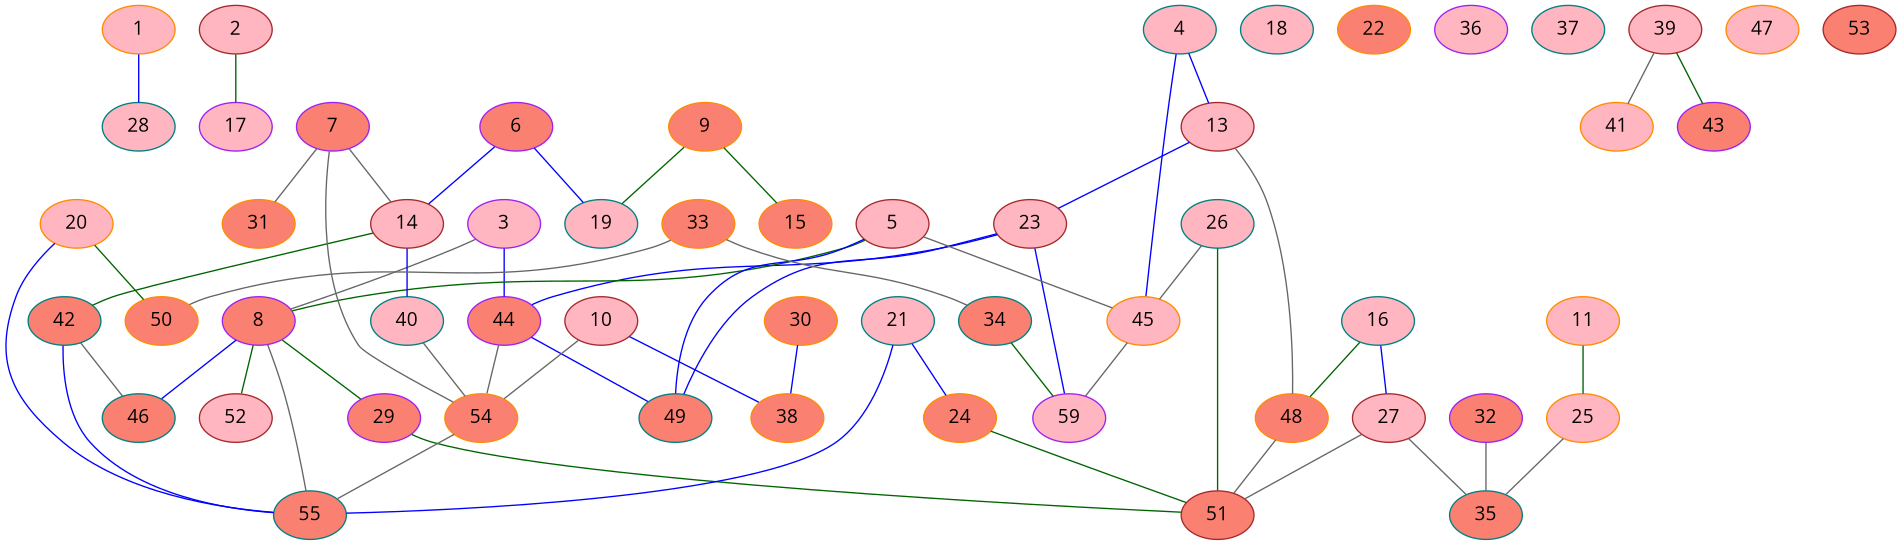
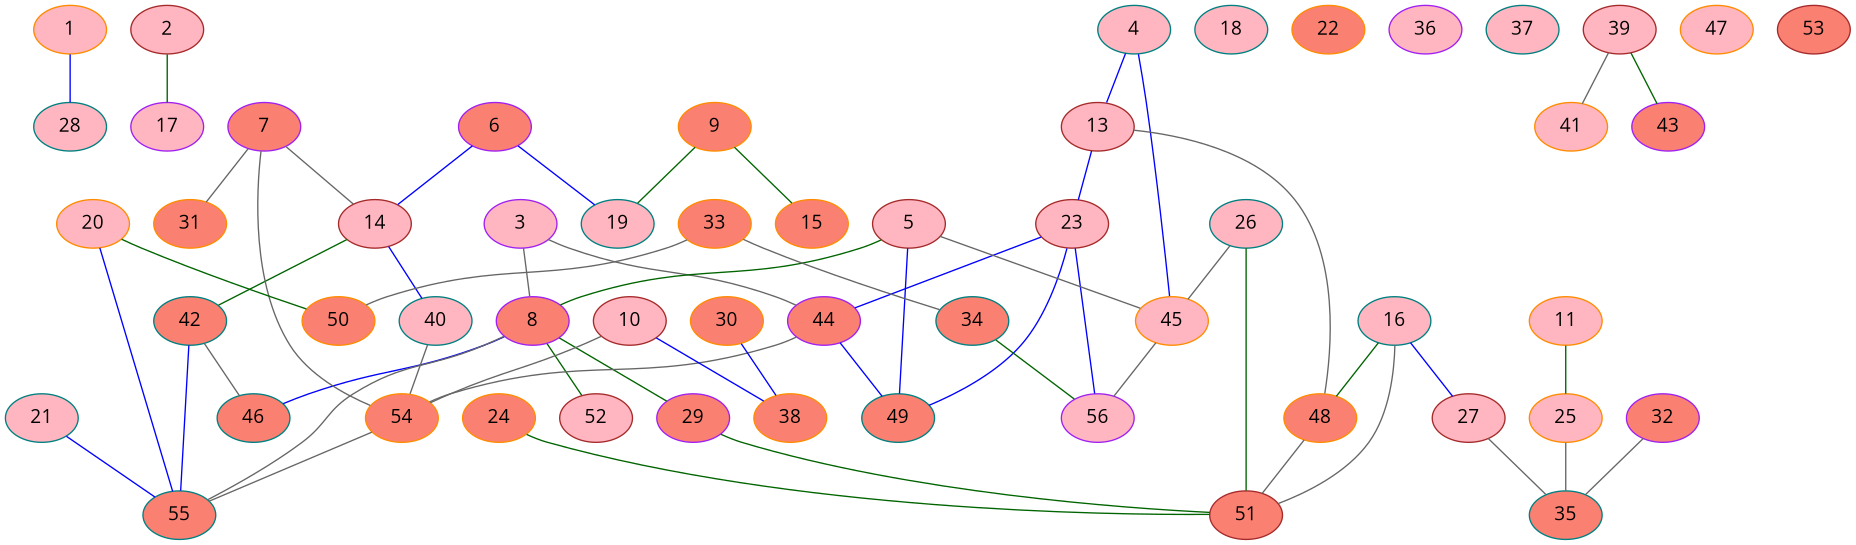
(504, 263) -> (653, 269)
(929, 370) -> none
(1069, 418) -> (1098, 418)
(1303, 467) -> (1366, 446)
